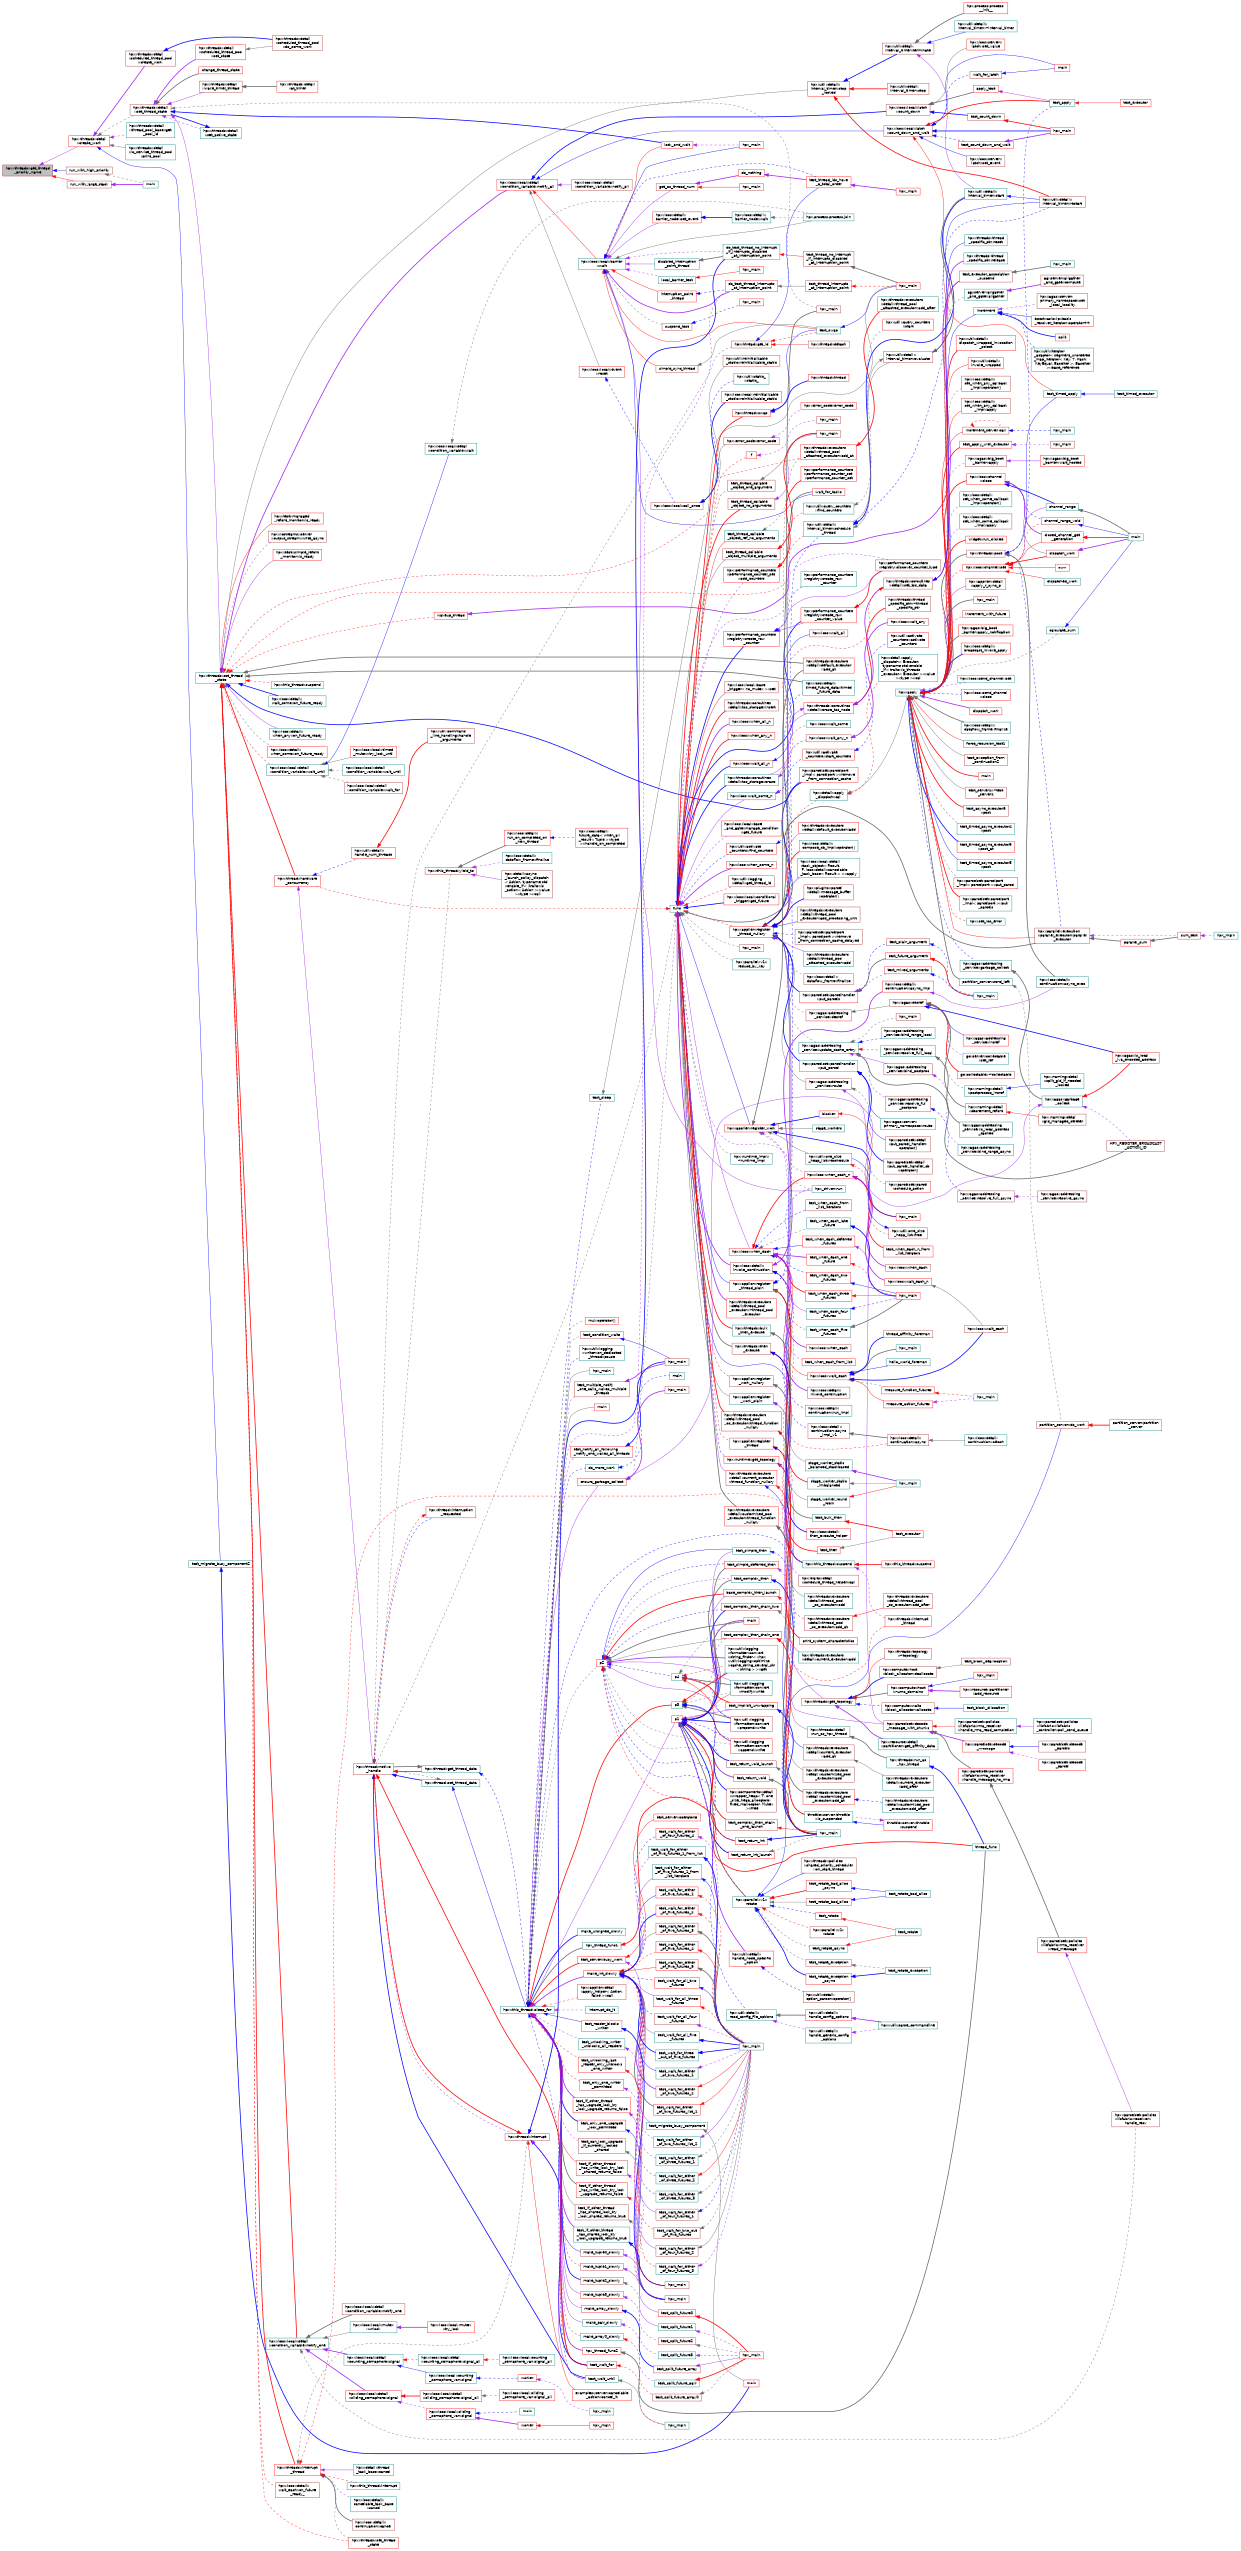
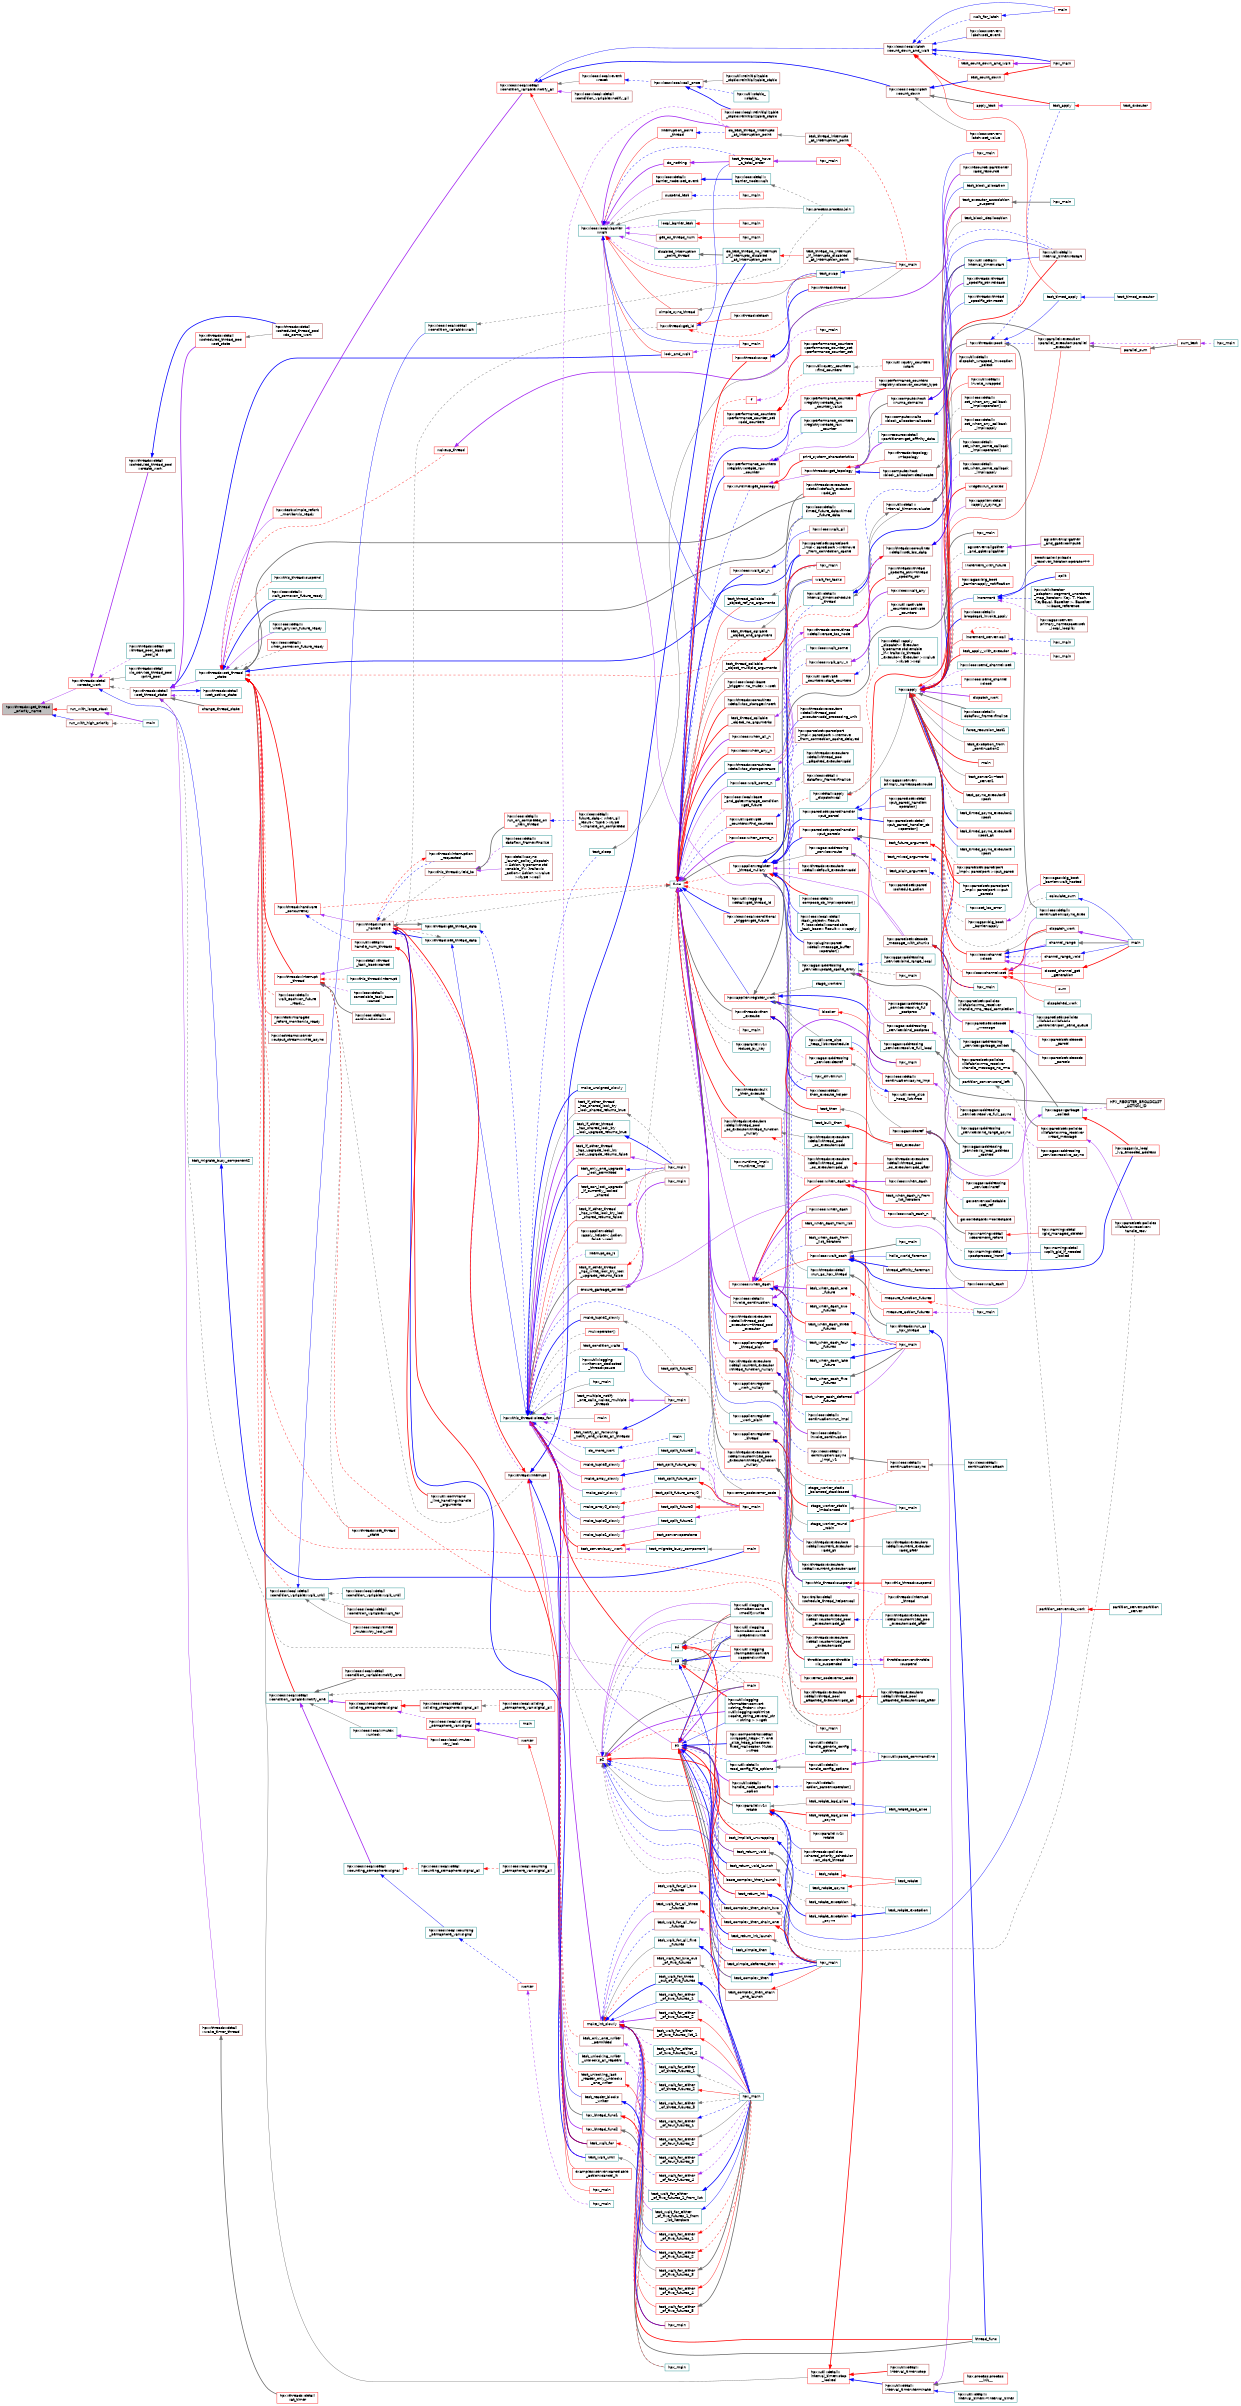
(719, 179) -> (629, 186)
(713, 1718) -> (706, 1658)
